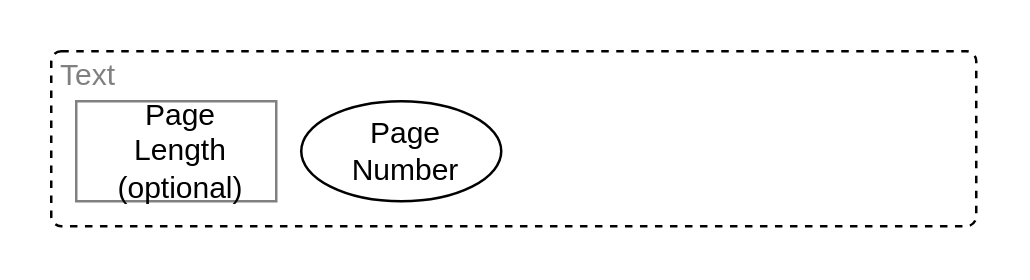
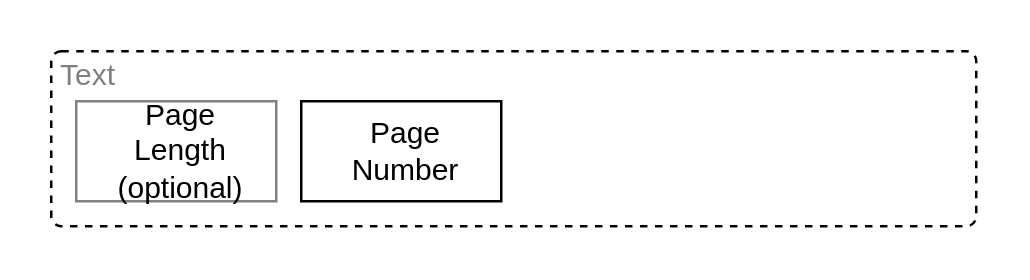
(401, 151) -> (401, 151)
